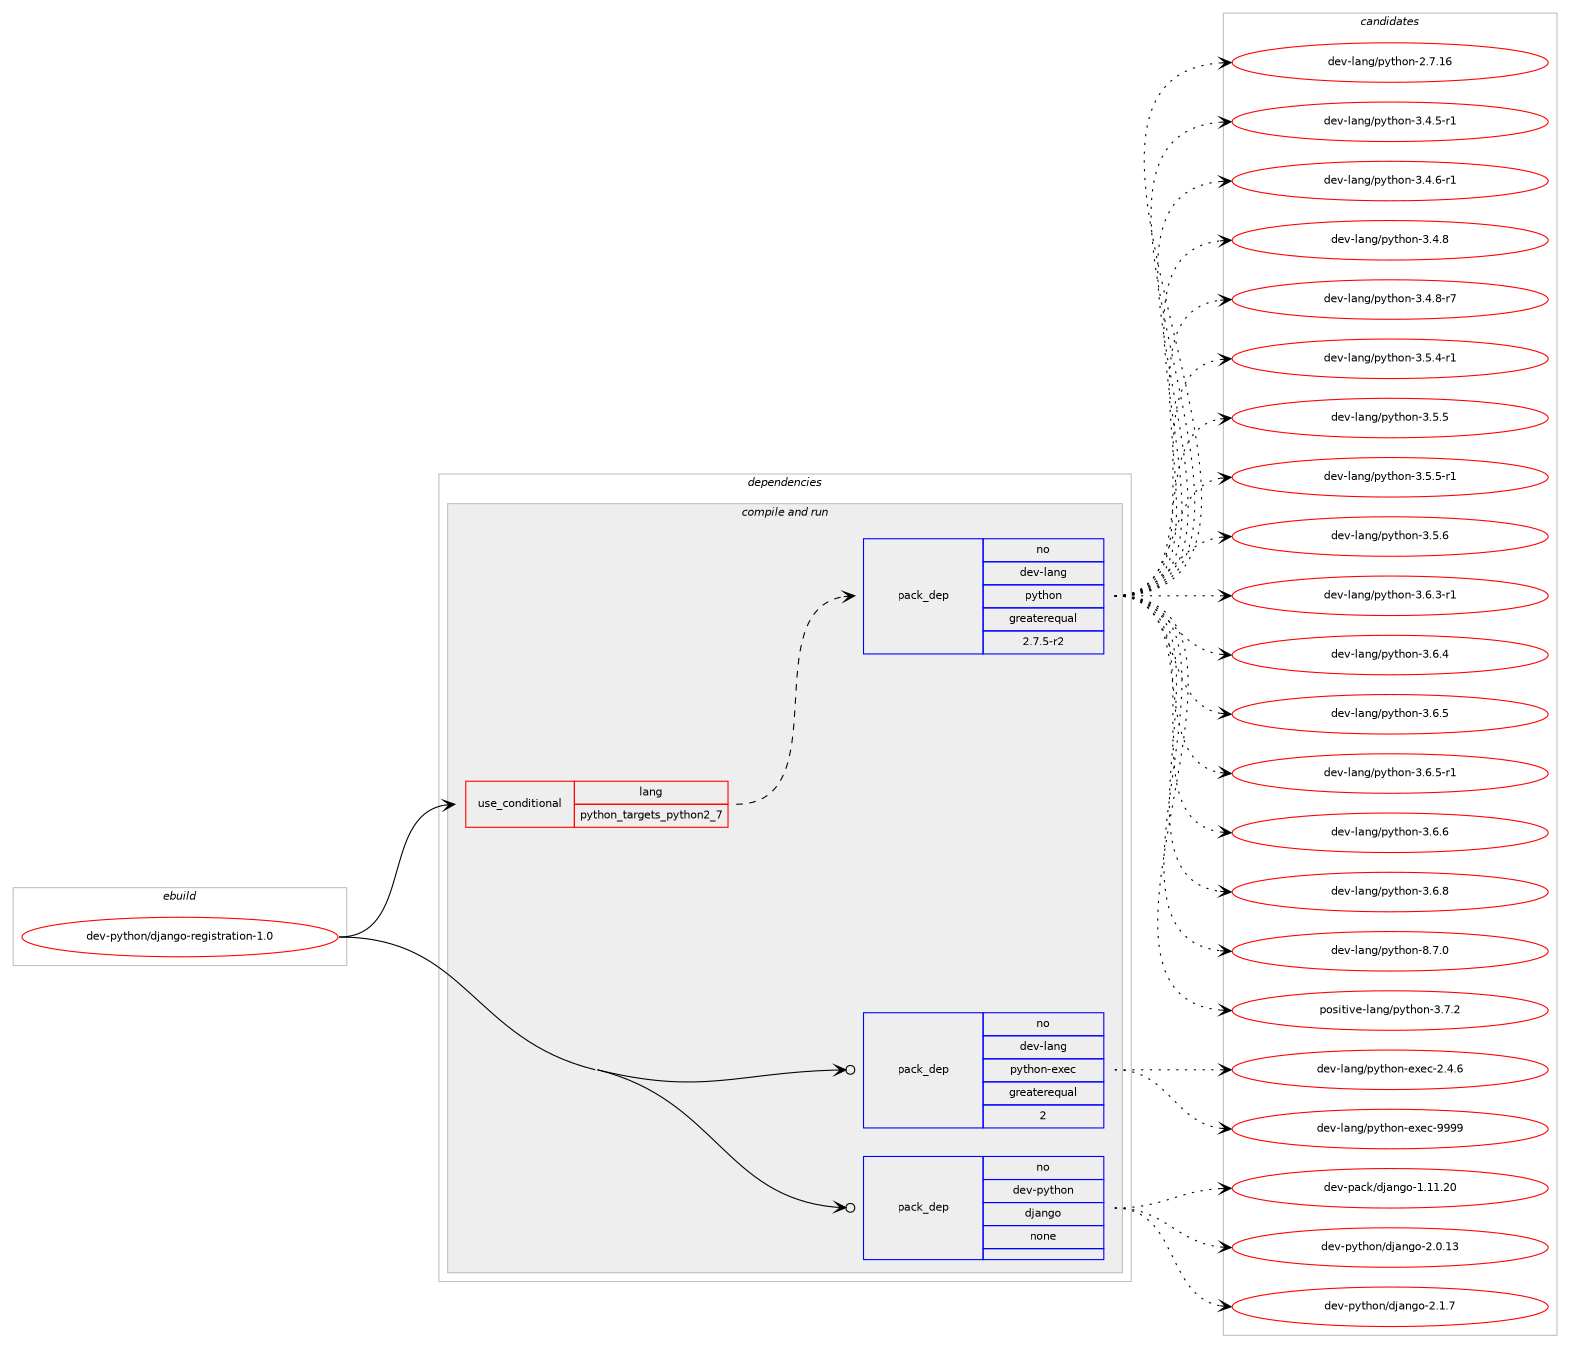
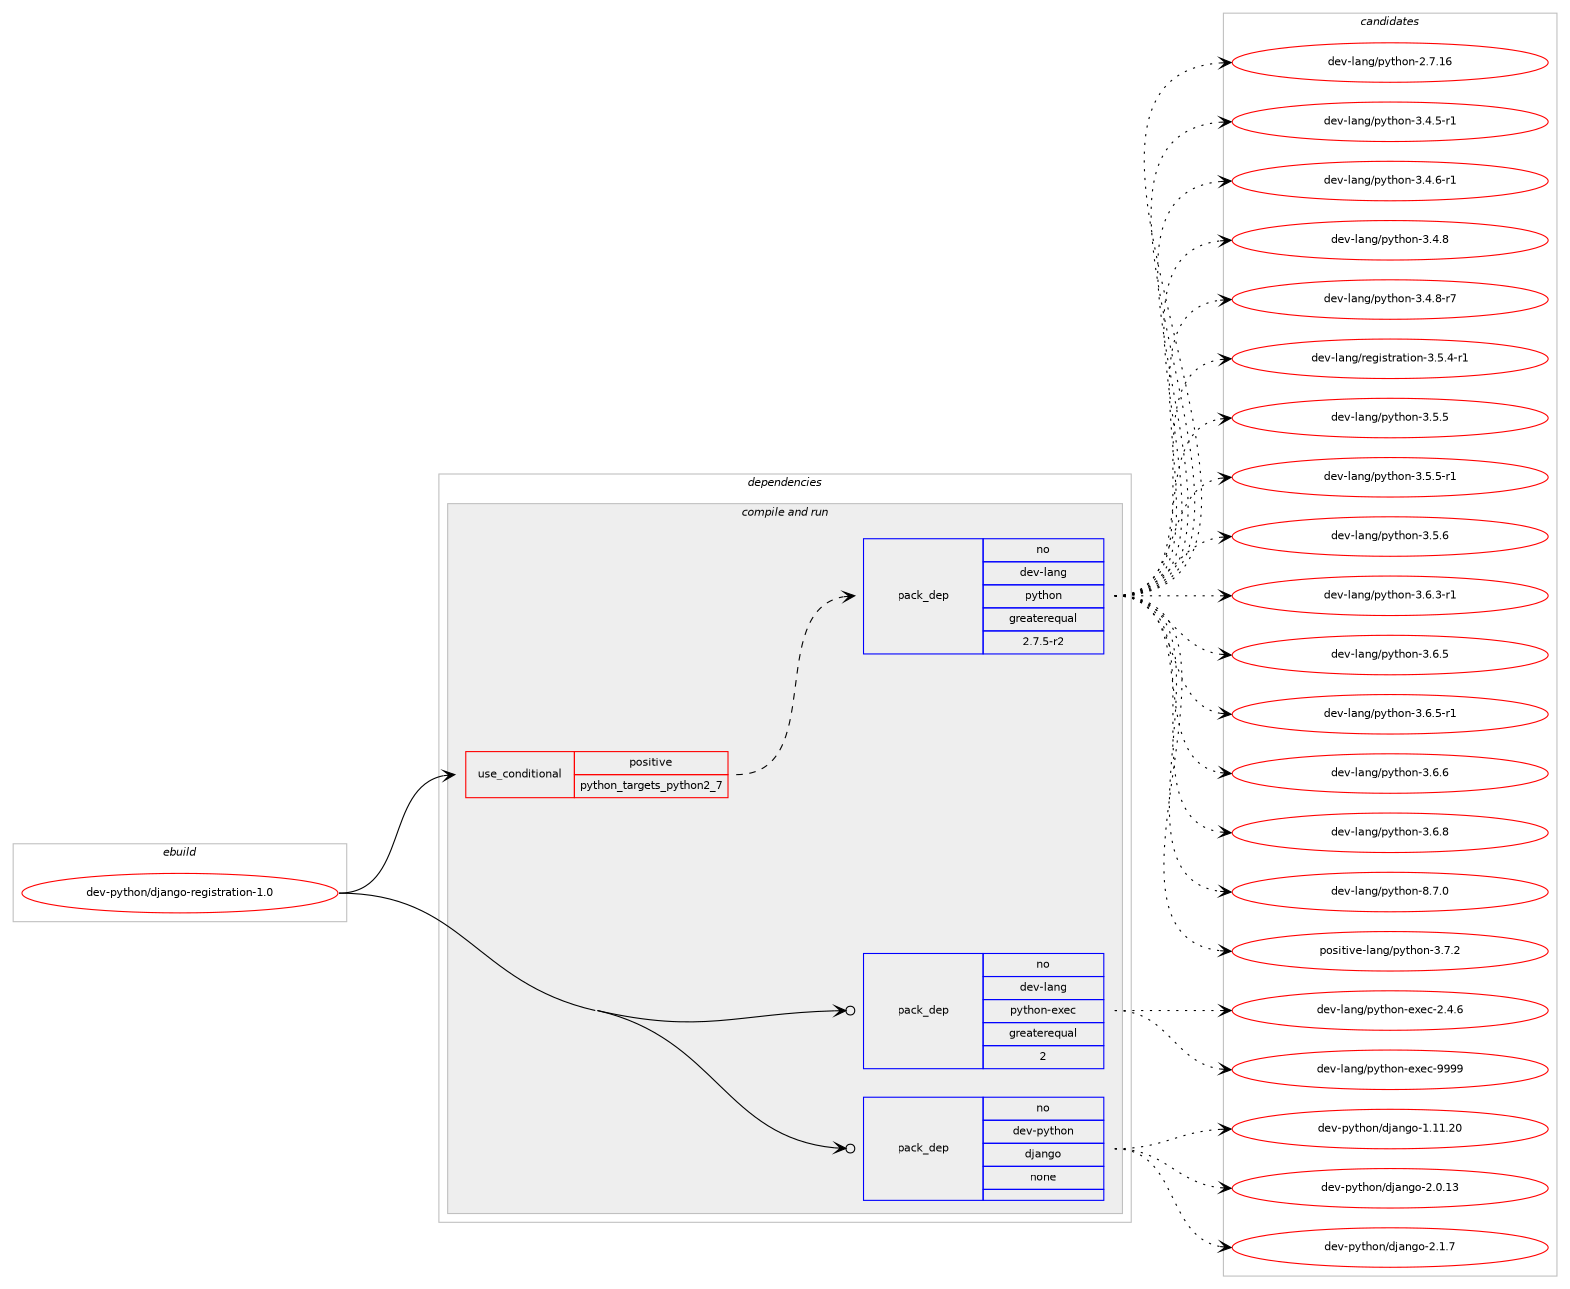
(1390, 359) -> (1390, 359)
(1390, 655) -> none
(651, 792) -> (651, 763)
(1390, 1188) -> (1390, 1129)
